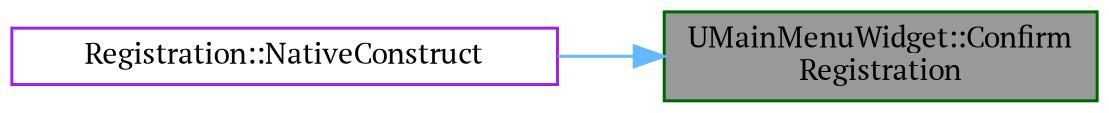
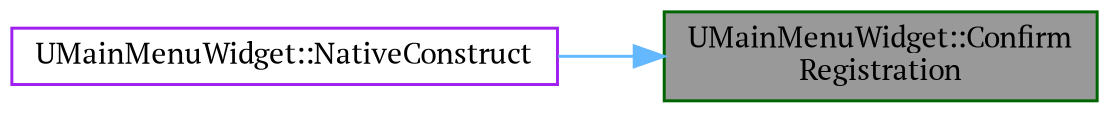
(285, 56) -> (285, 56)
